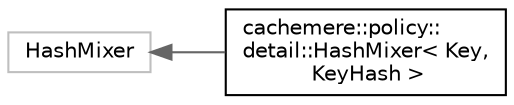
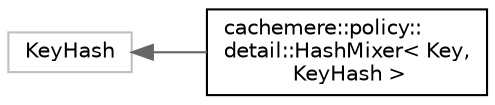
(79, 52) -> (70, 52)
